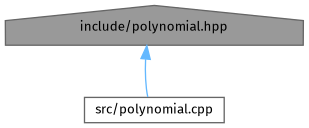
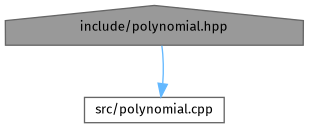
(146, 78) -> (163, 65)
